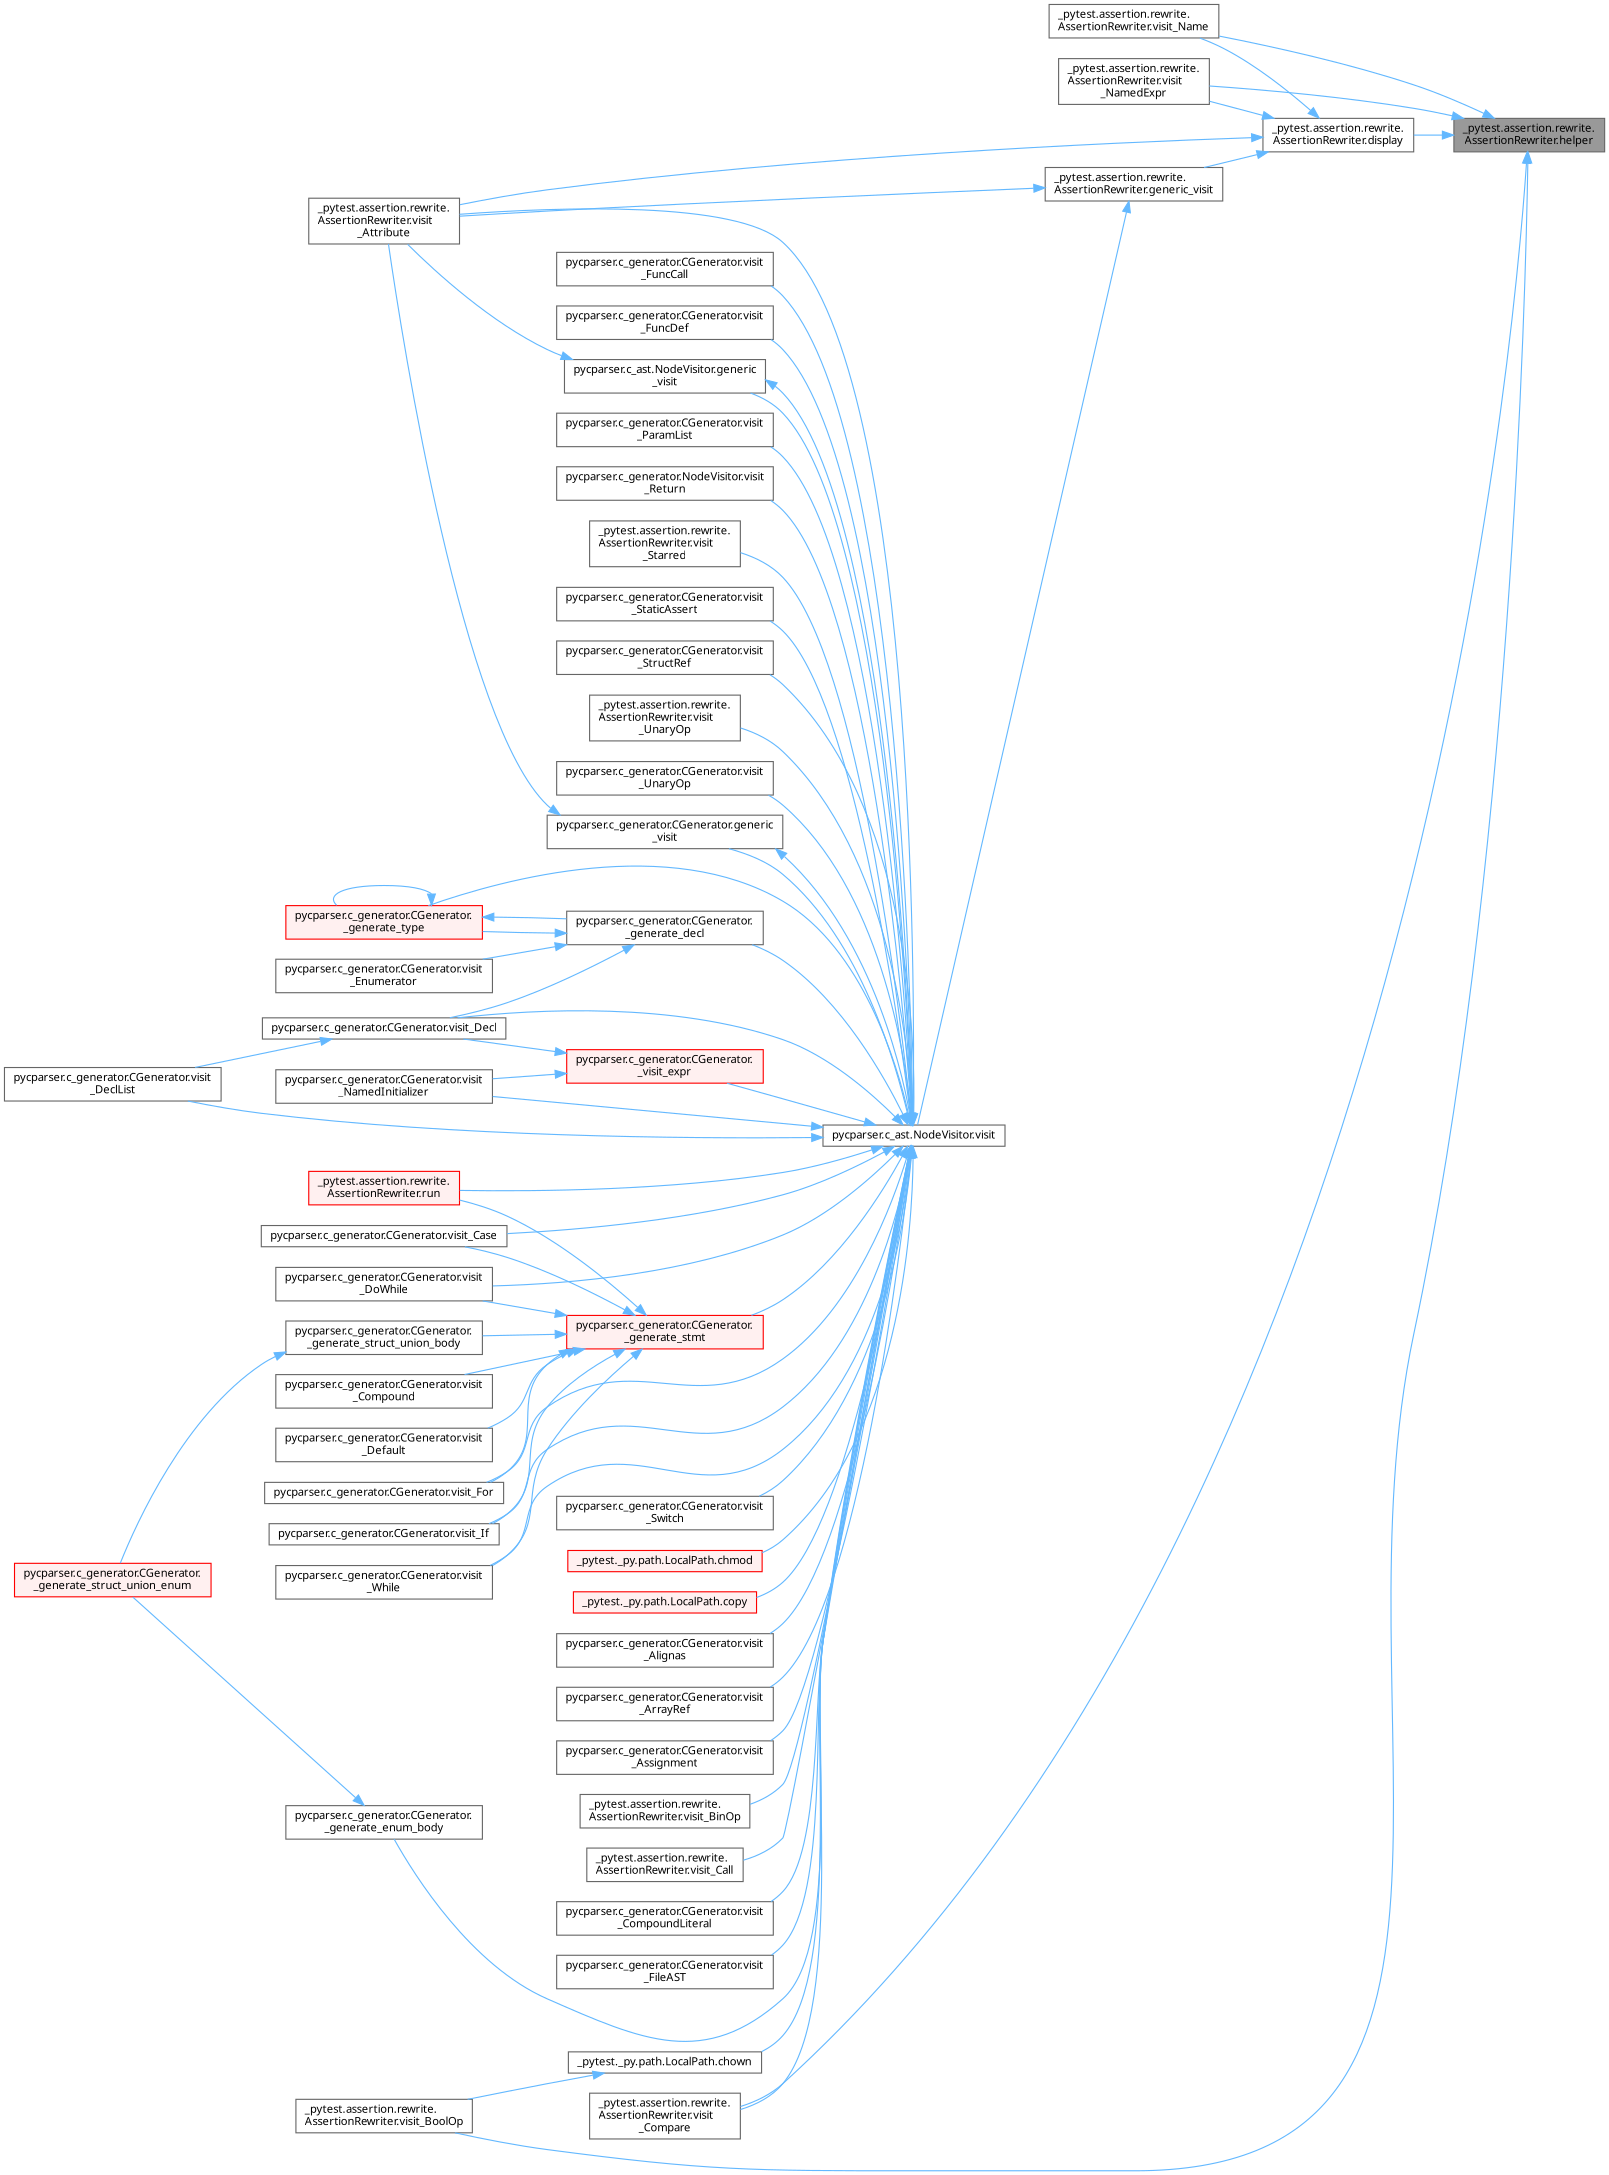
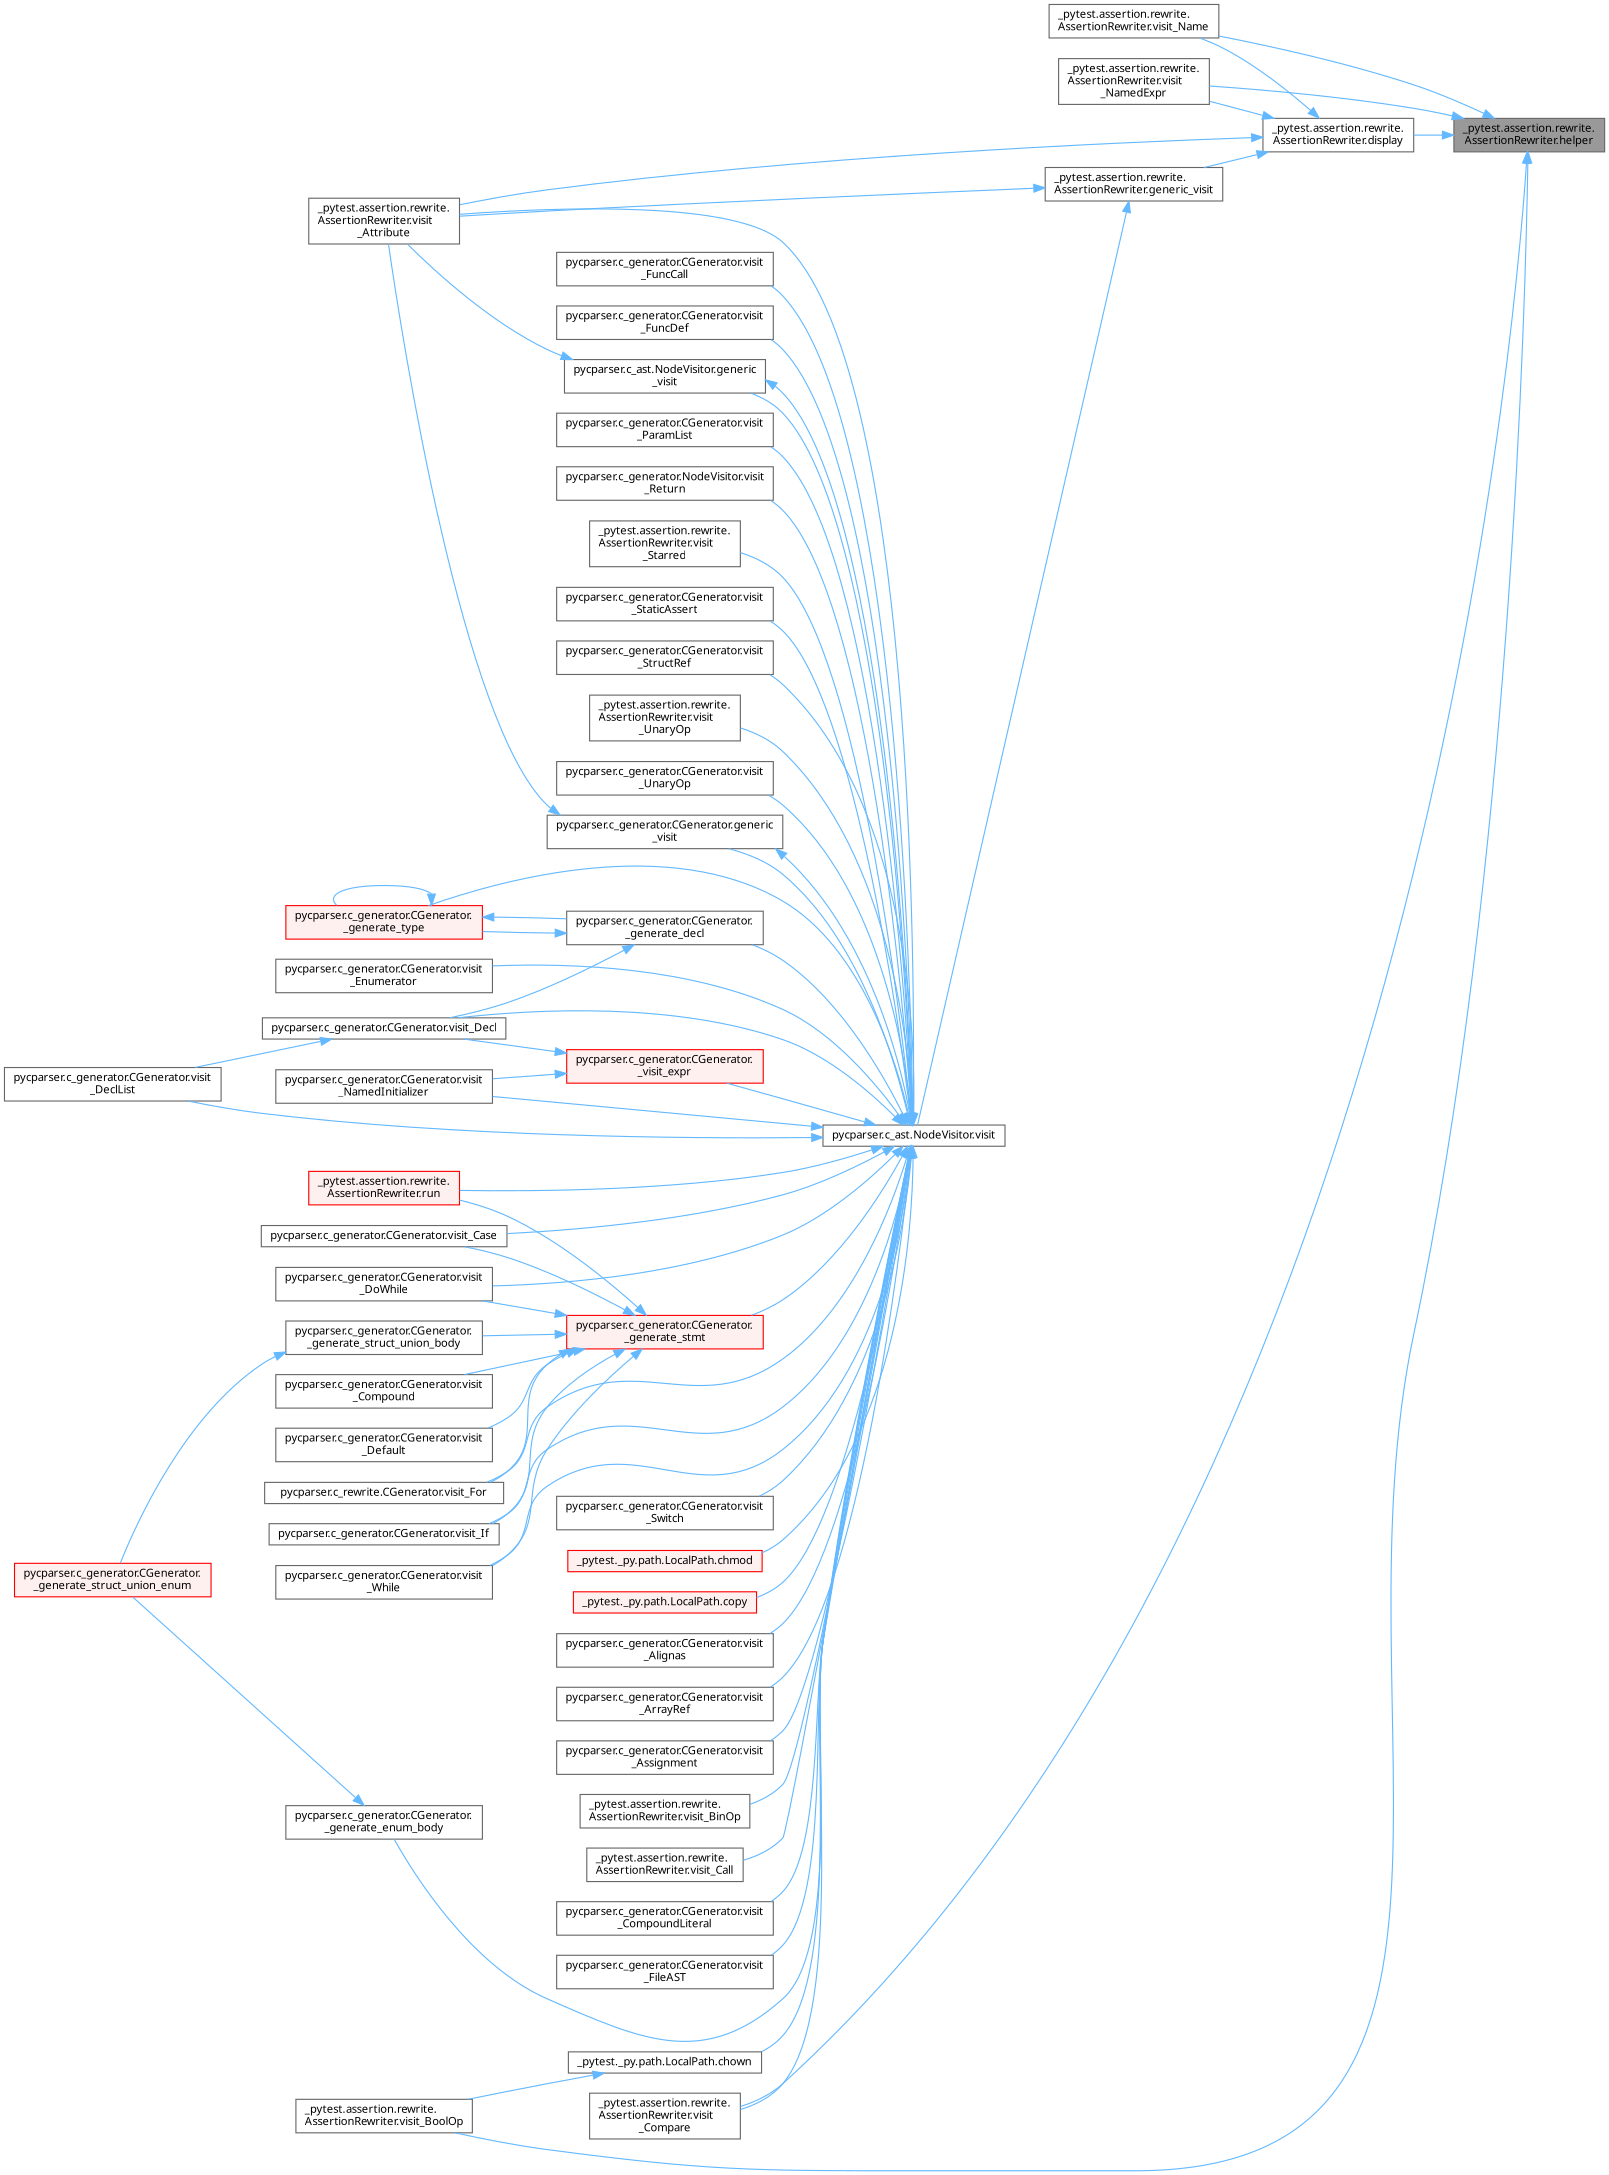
(519, 953) -> (718, 987)
(384, 1493) -> (384, 1493)
